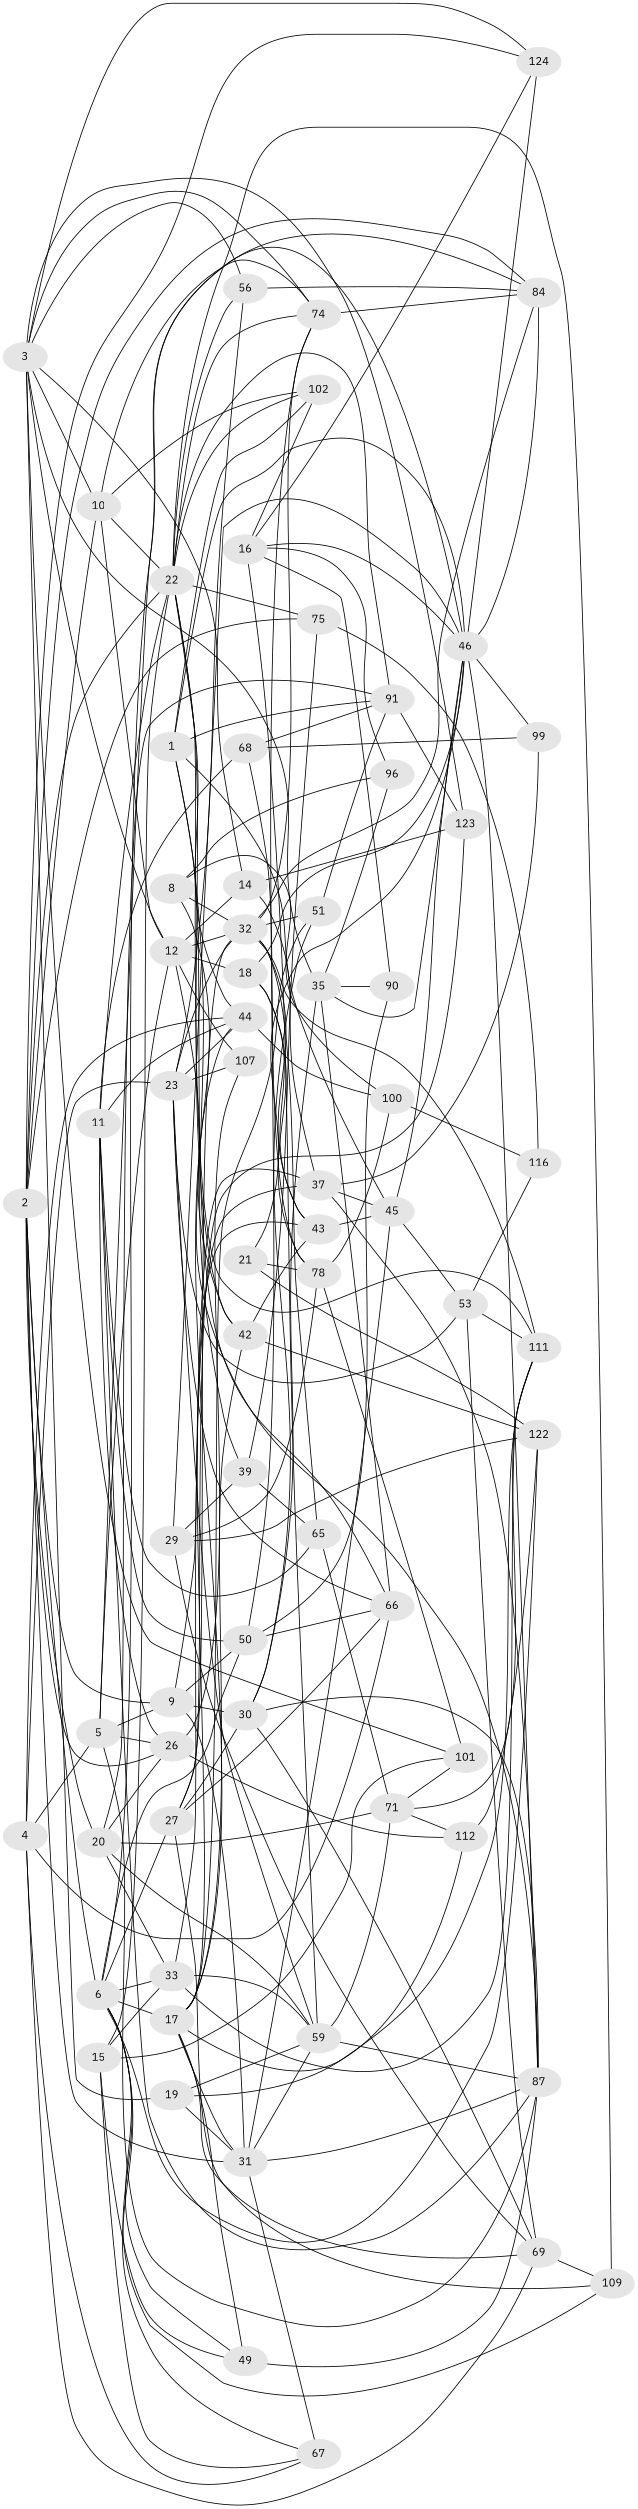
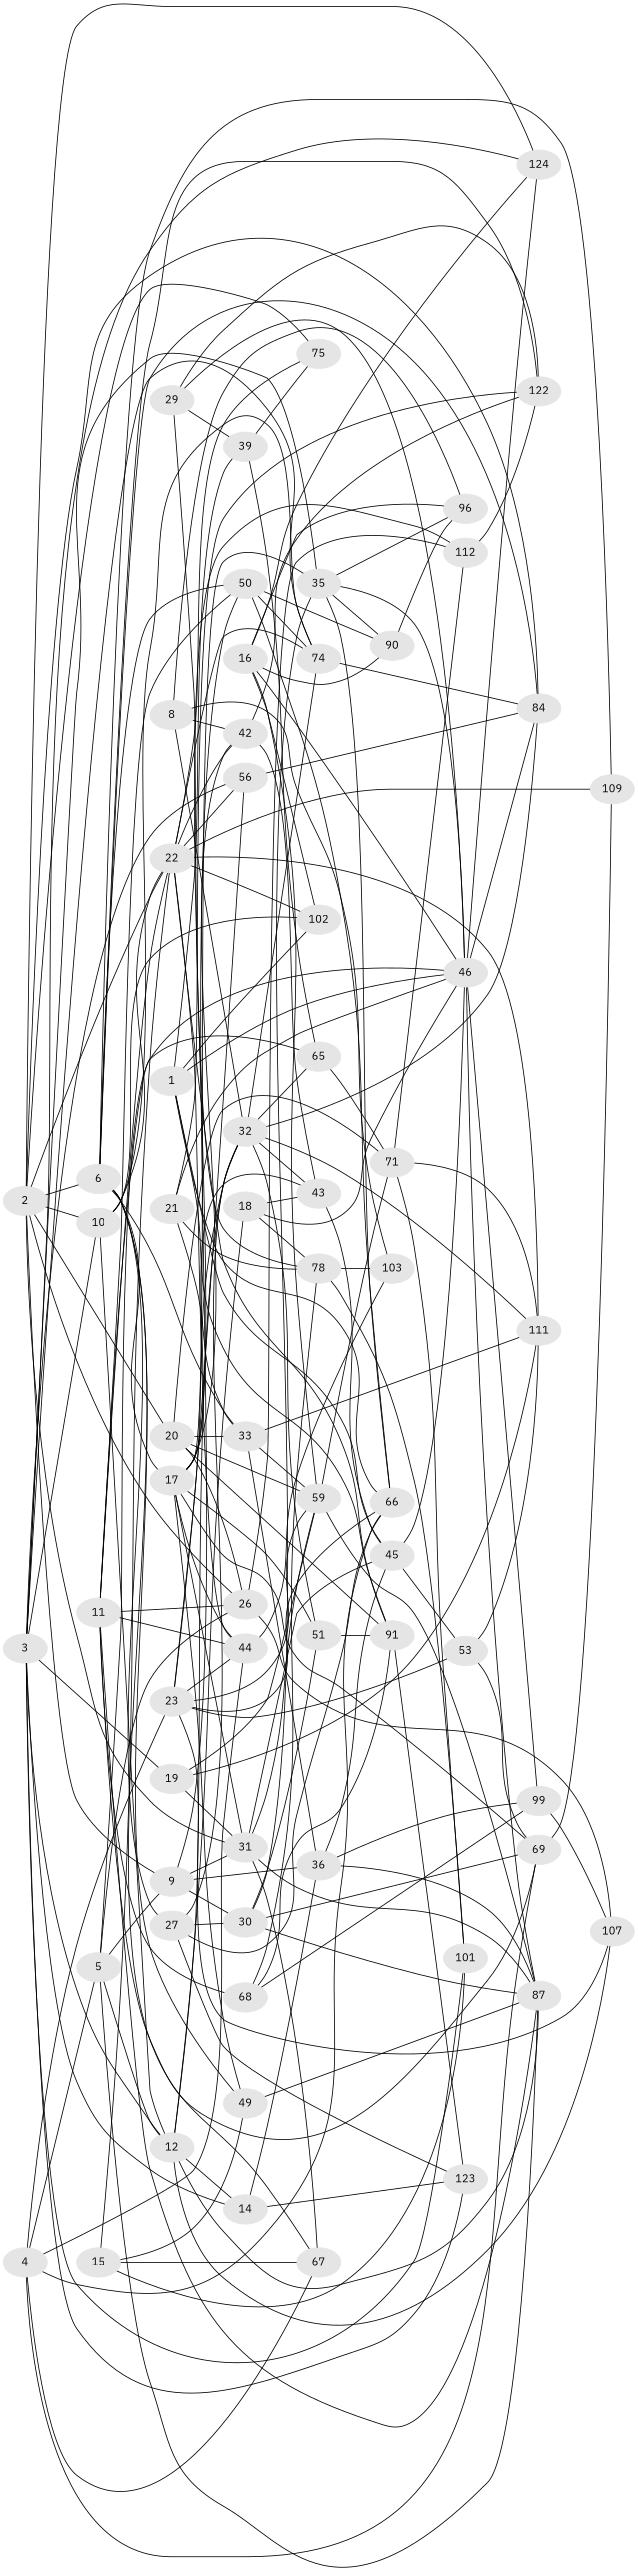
none -> (422, 574)
none -> (203, 973)
(392, 1099) -> (392, 1269)
(539, 1163) -> none
(319, 1185) -> (319, 1865)
none -> (581, 1864)
(304, 1922) -> (234, 2129)
(134, 2016) -> (194, 1279)
(282, 2233) -> none
